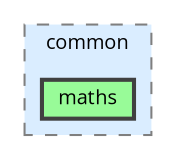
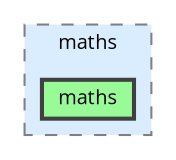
(88, 44) -> (88, 44)
